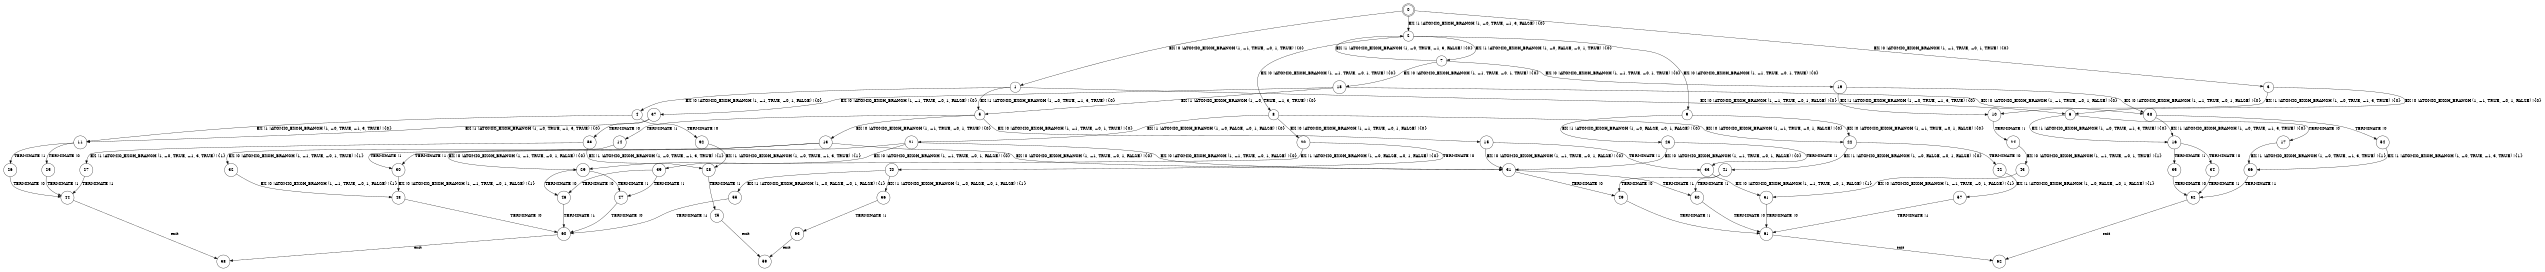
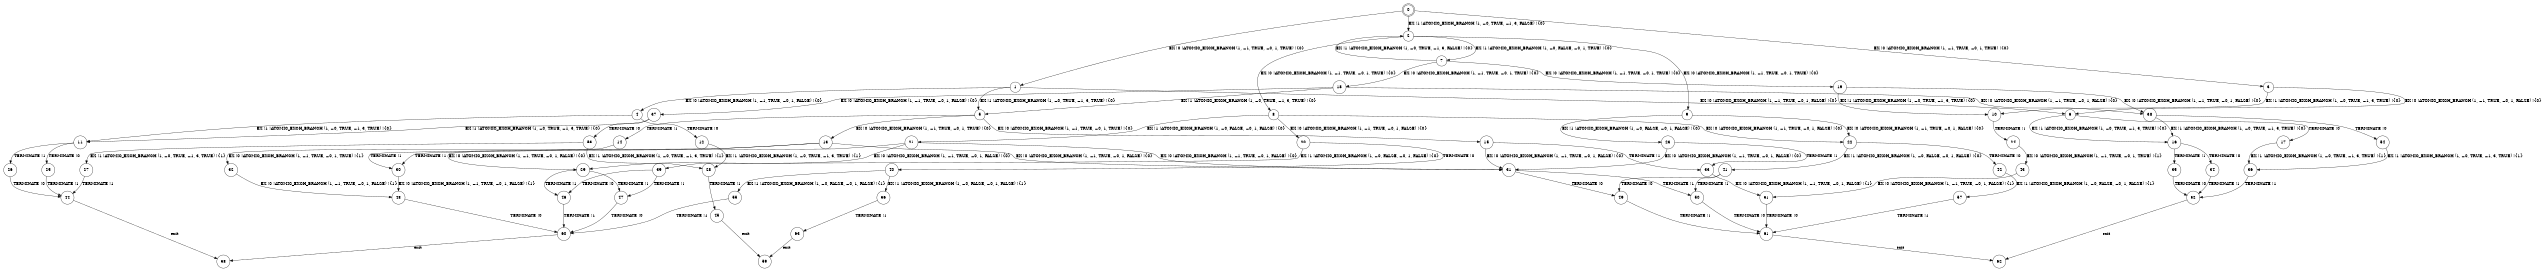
(702, 142) -> (702, 142)
(561, 184) -> (561, 184)
